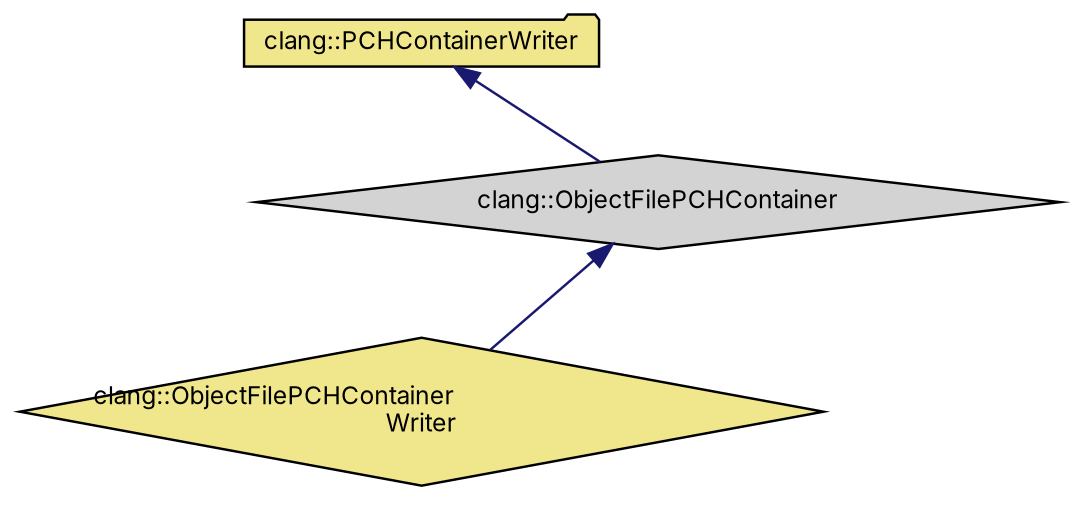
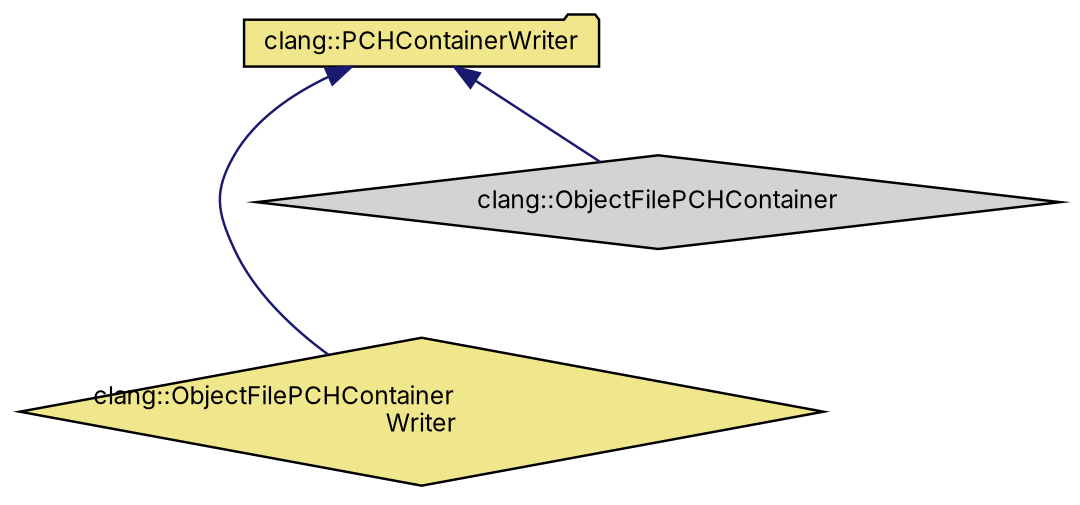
(542, 305) -> (221, 211)
